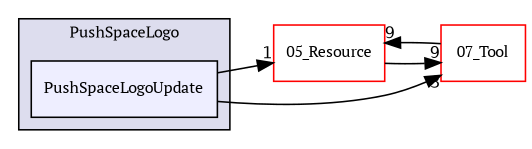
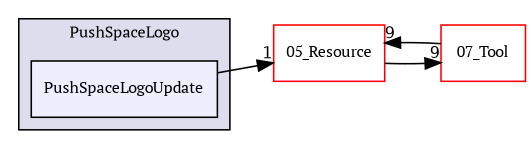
(323, 103) -> none
